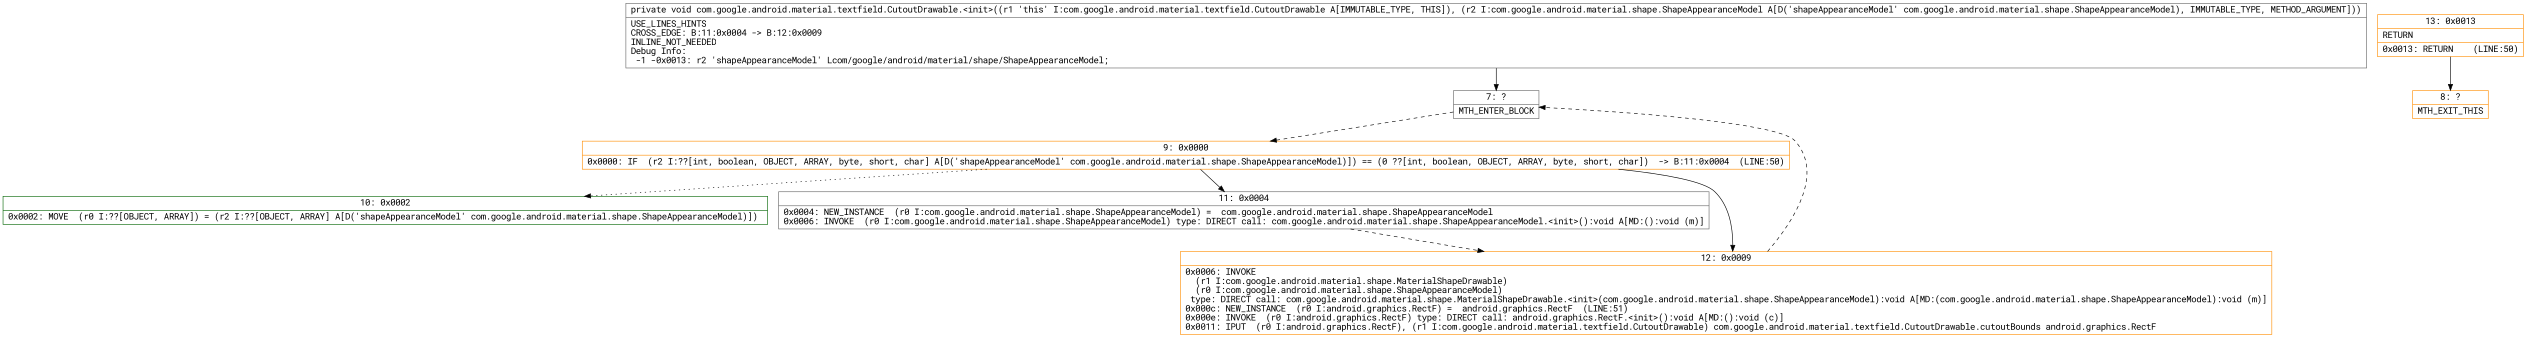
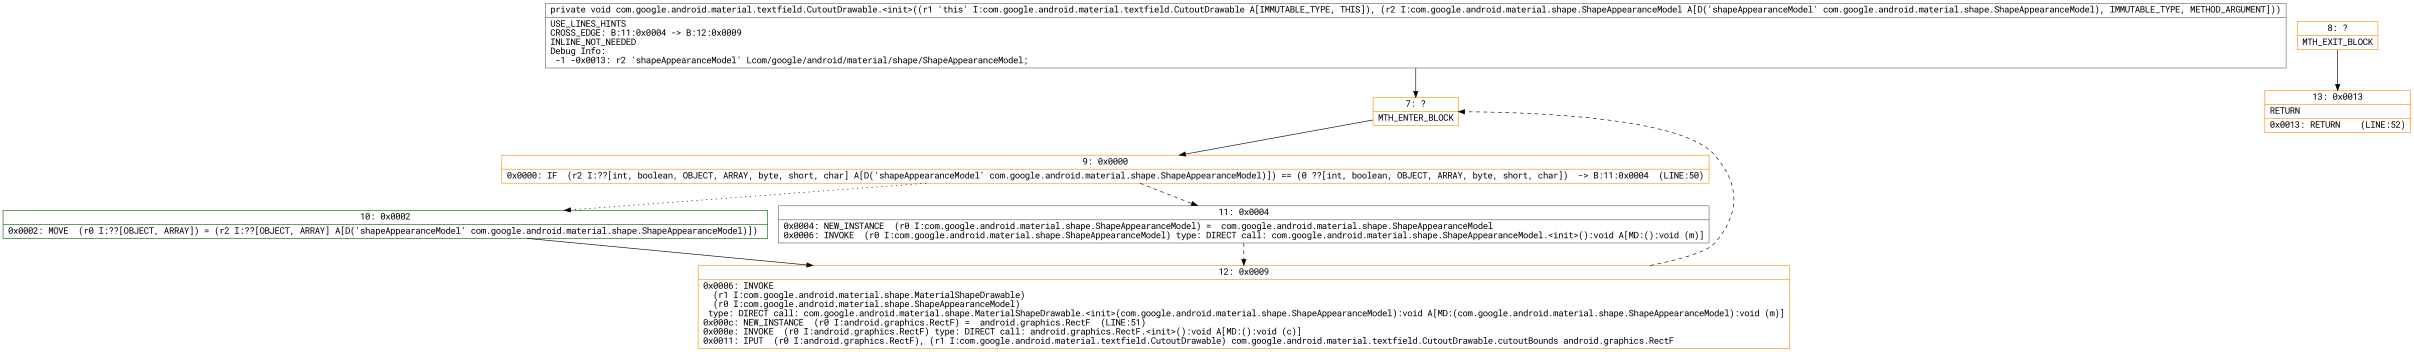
(2450, 49) -> (2338, 125)
(2450, 70) -> (2338, 67)
(1496, 105) -> (1416, 112)
(2450, 111) -> (2338, 42)
(1365, 126) -> (1279, 137)
(1210, 178) -> (1166, 193)
(1696, 183) -> (667, 252)
